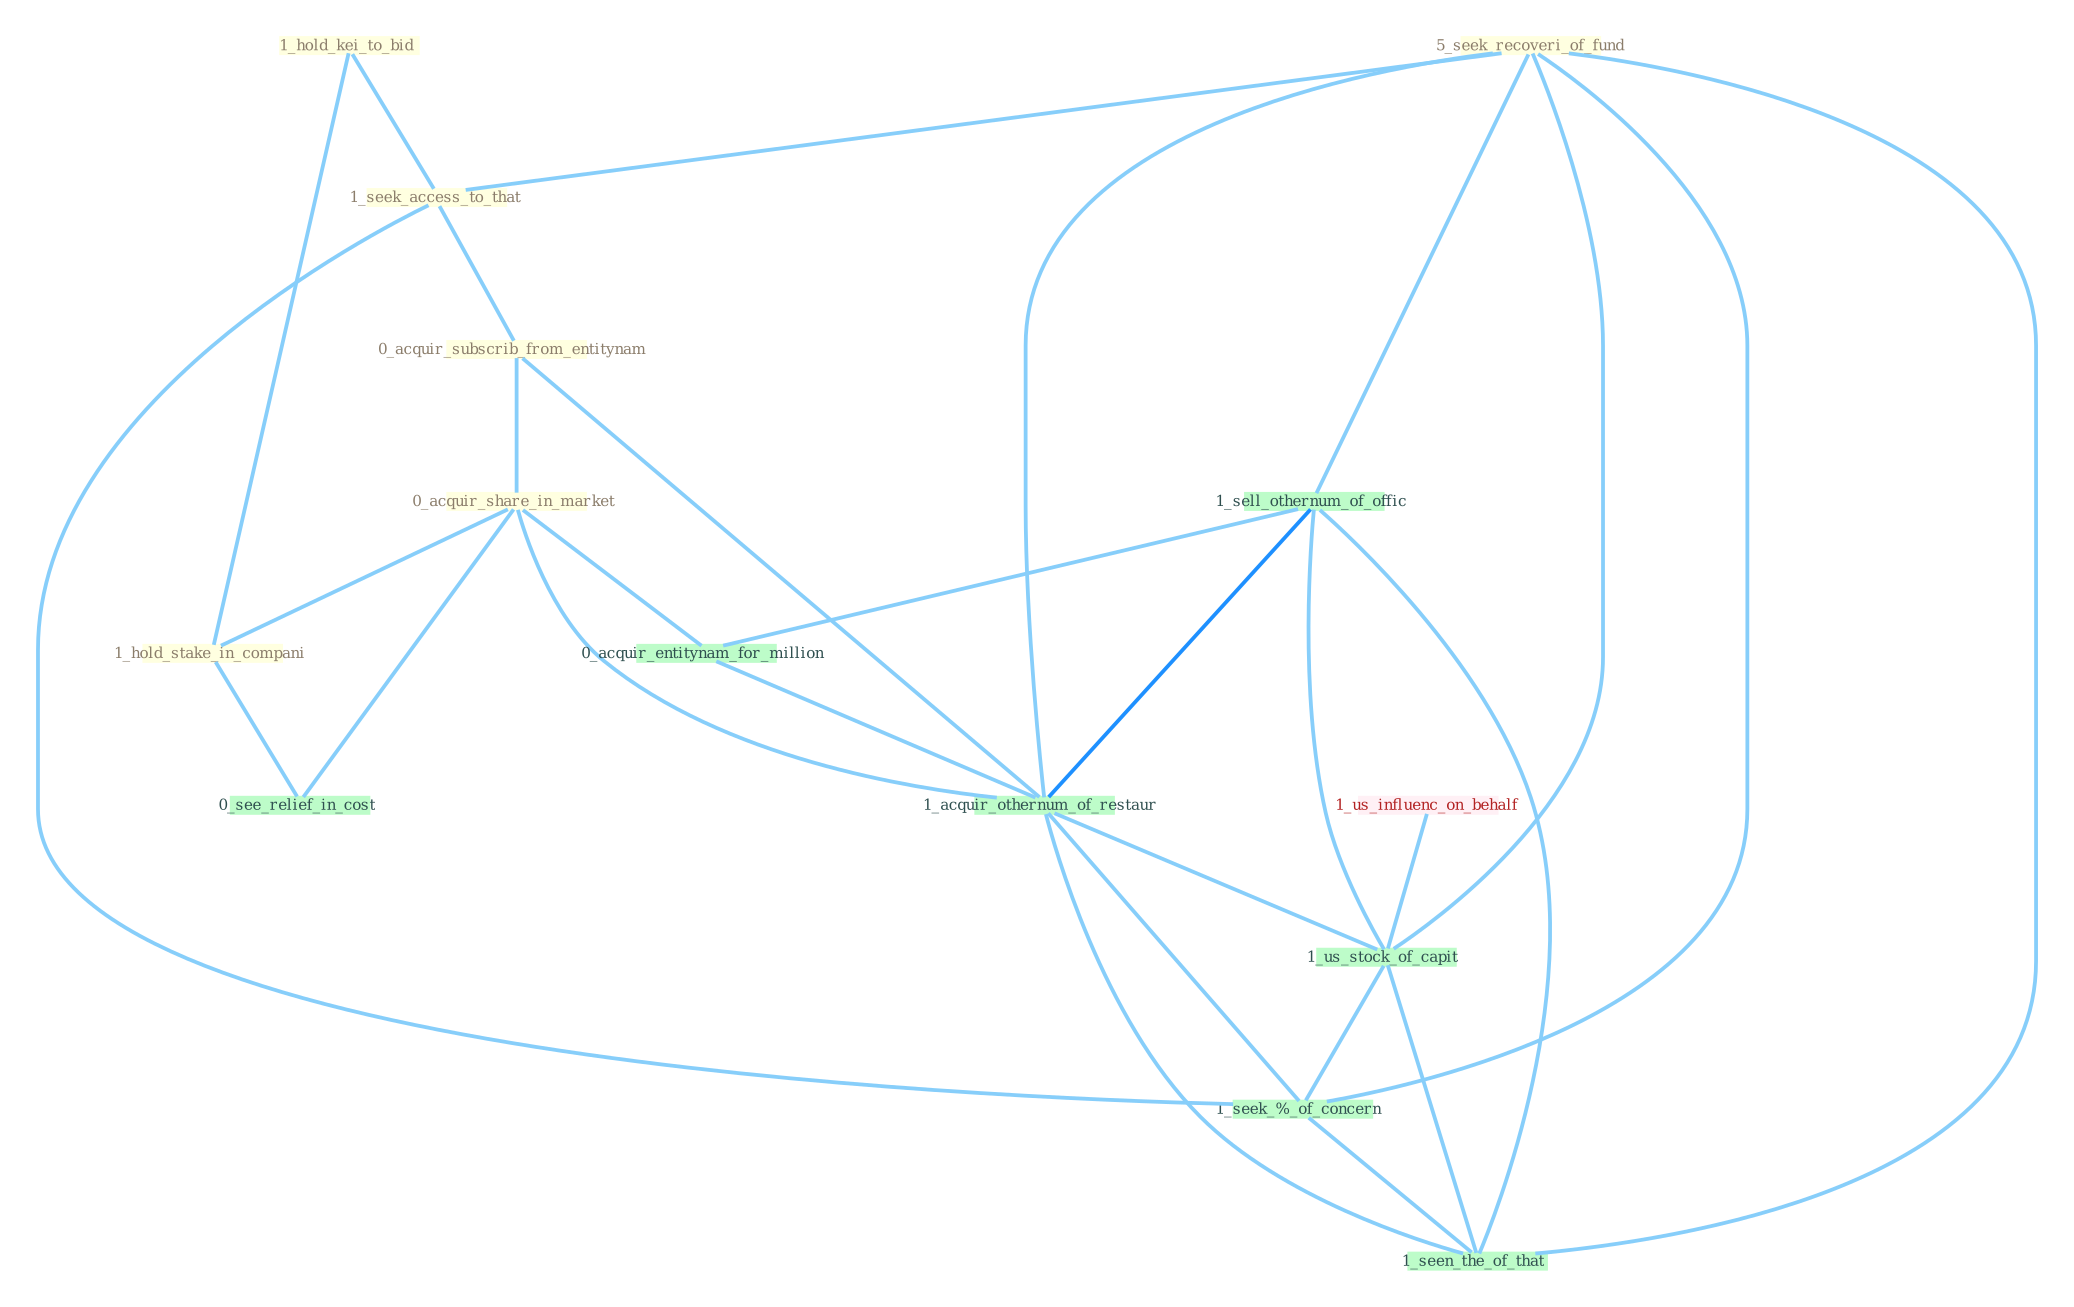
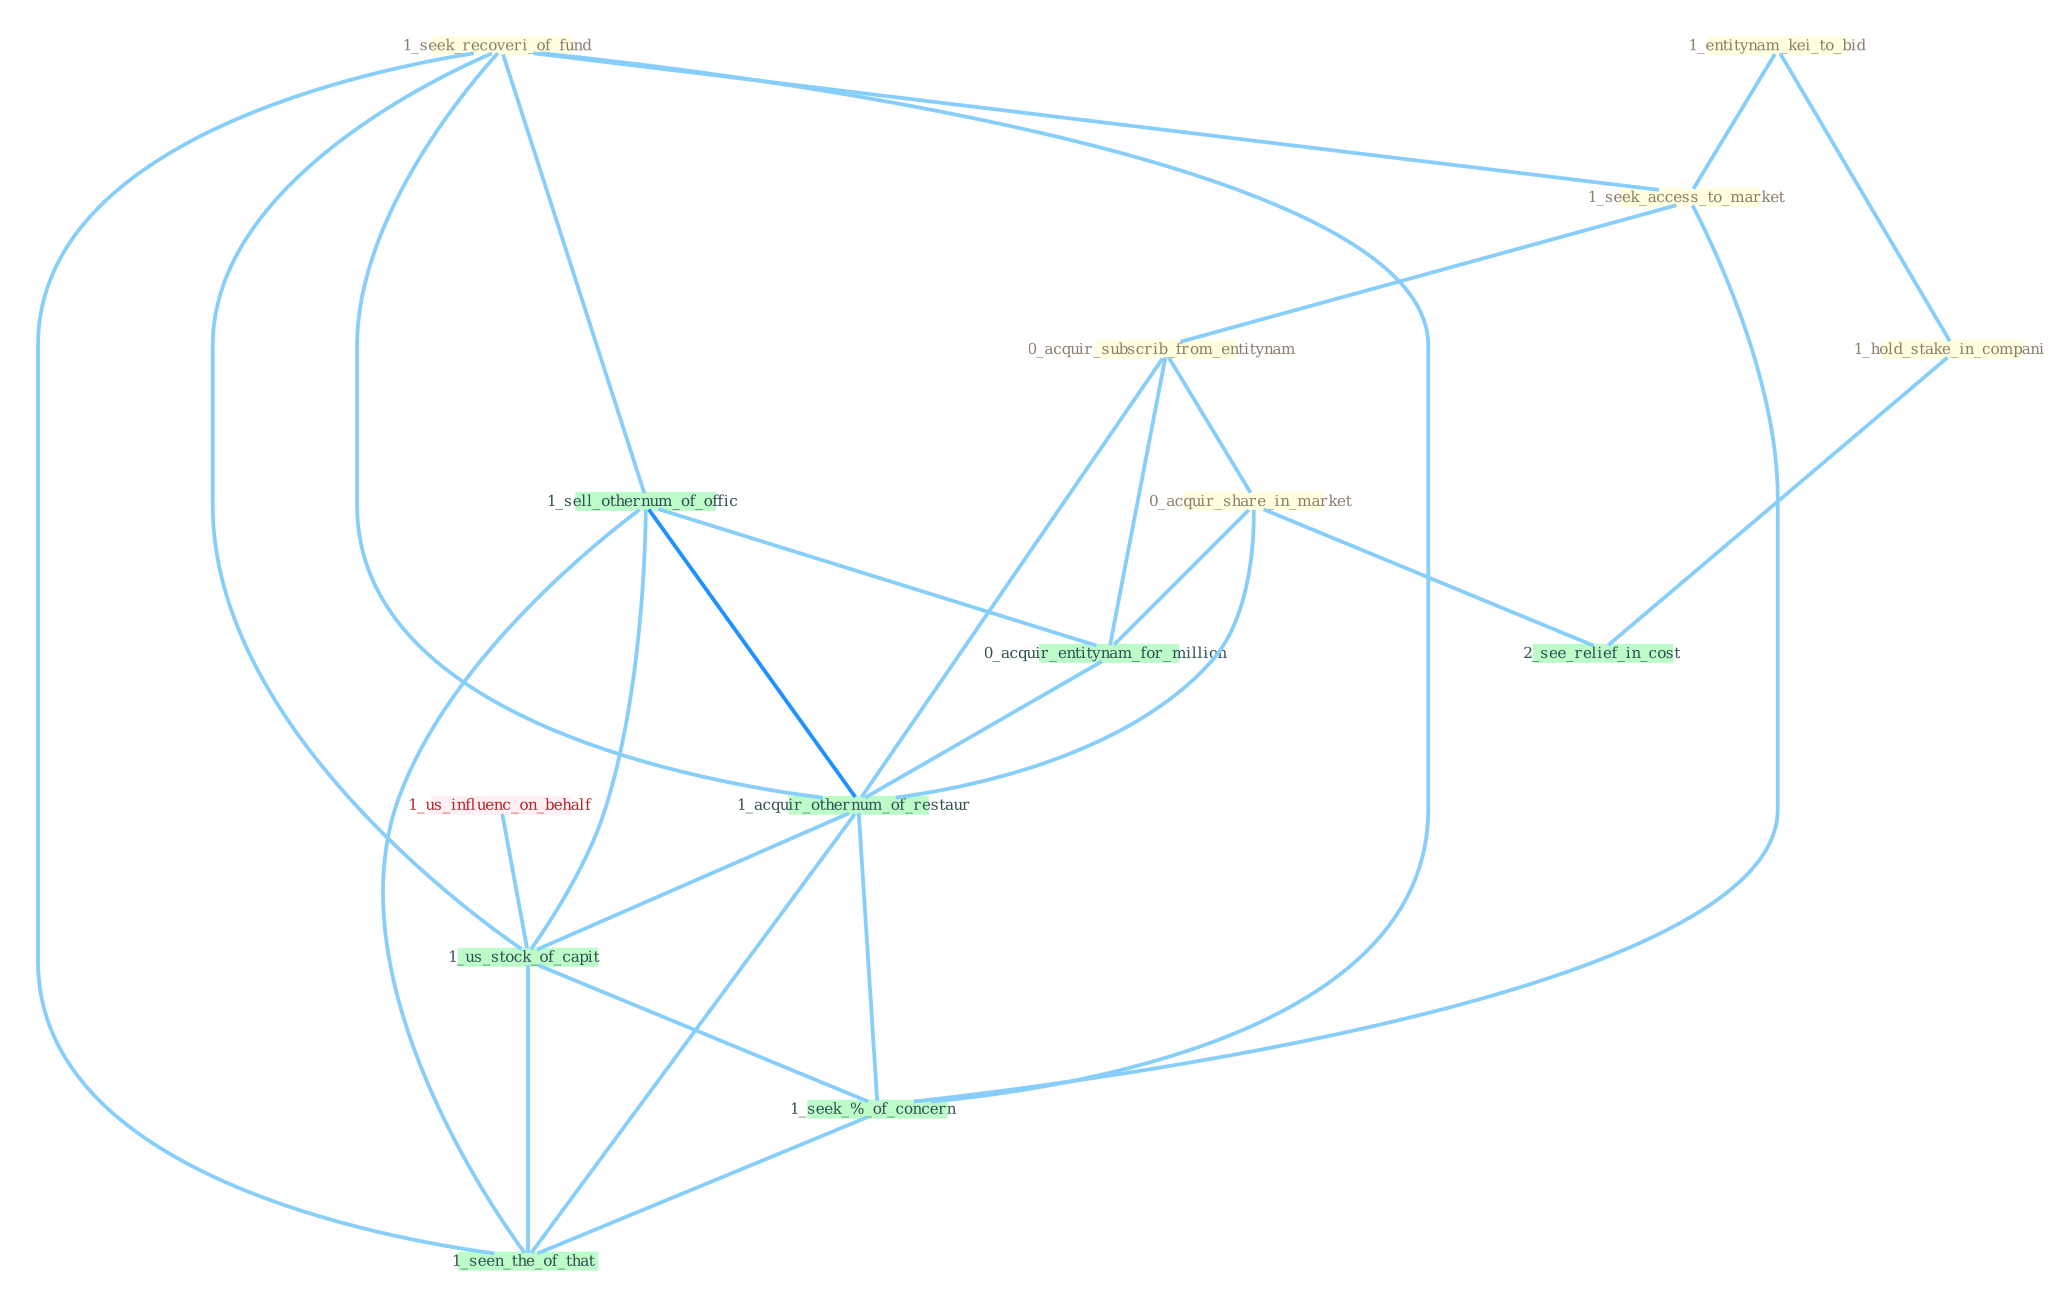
(349, 46) -> (1778, 46)
(1531, 46) -> (501, 46)
(437, 198) -> (1690, 198)
none -> (1138, 501)
(364, 578) -> none
(300, 805) -> (1603, 653)
